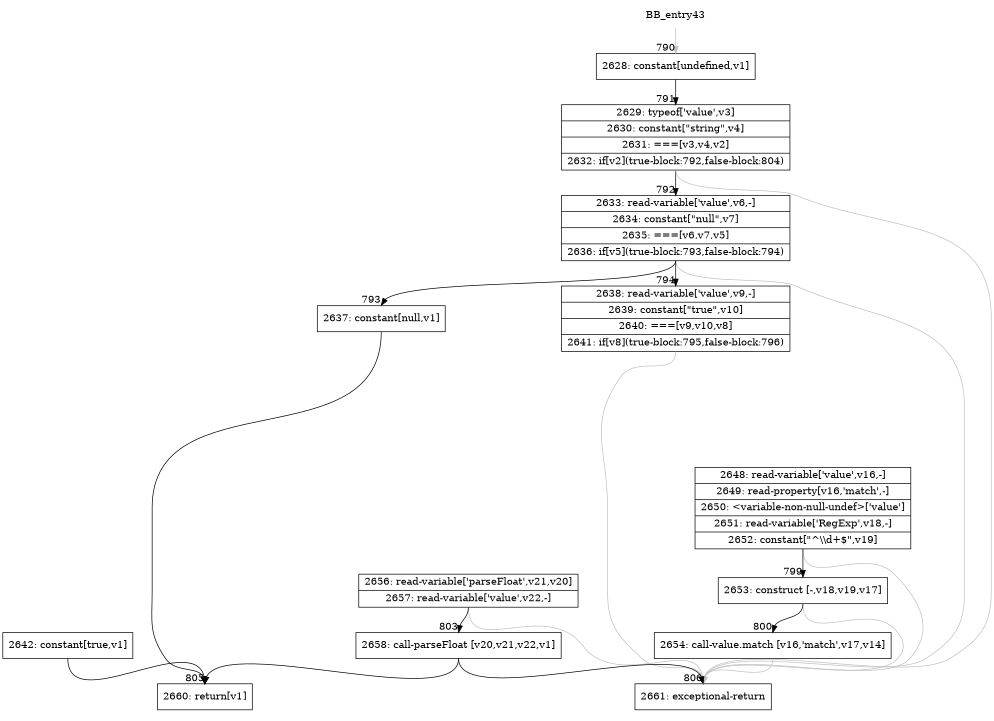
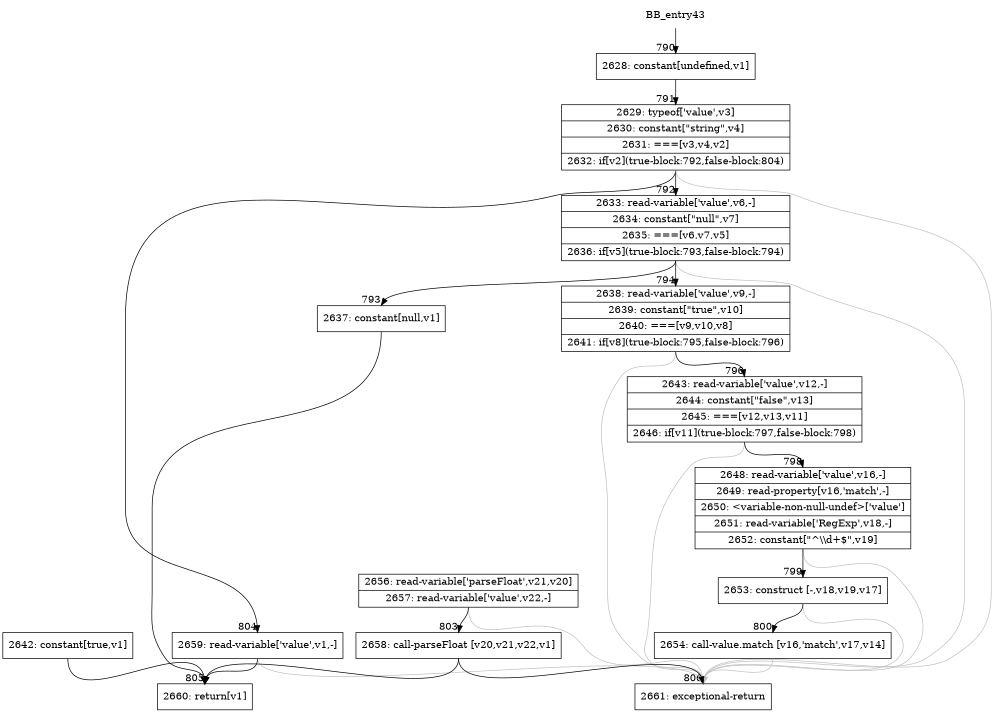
(676, 37) -> (676, 37)
none -> (745, 409)
none -> (258, 645)
